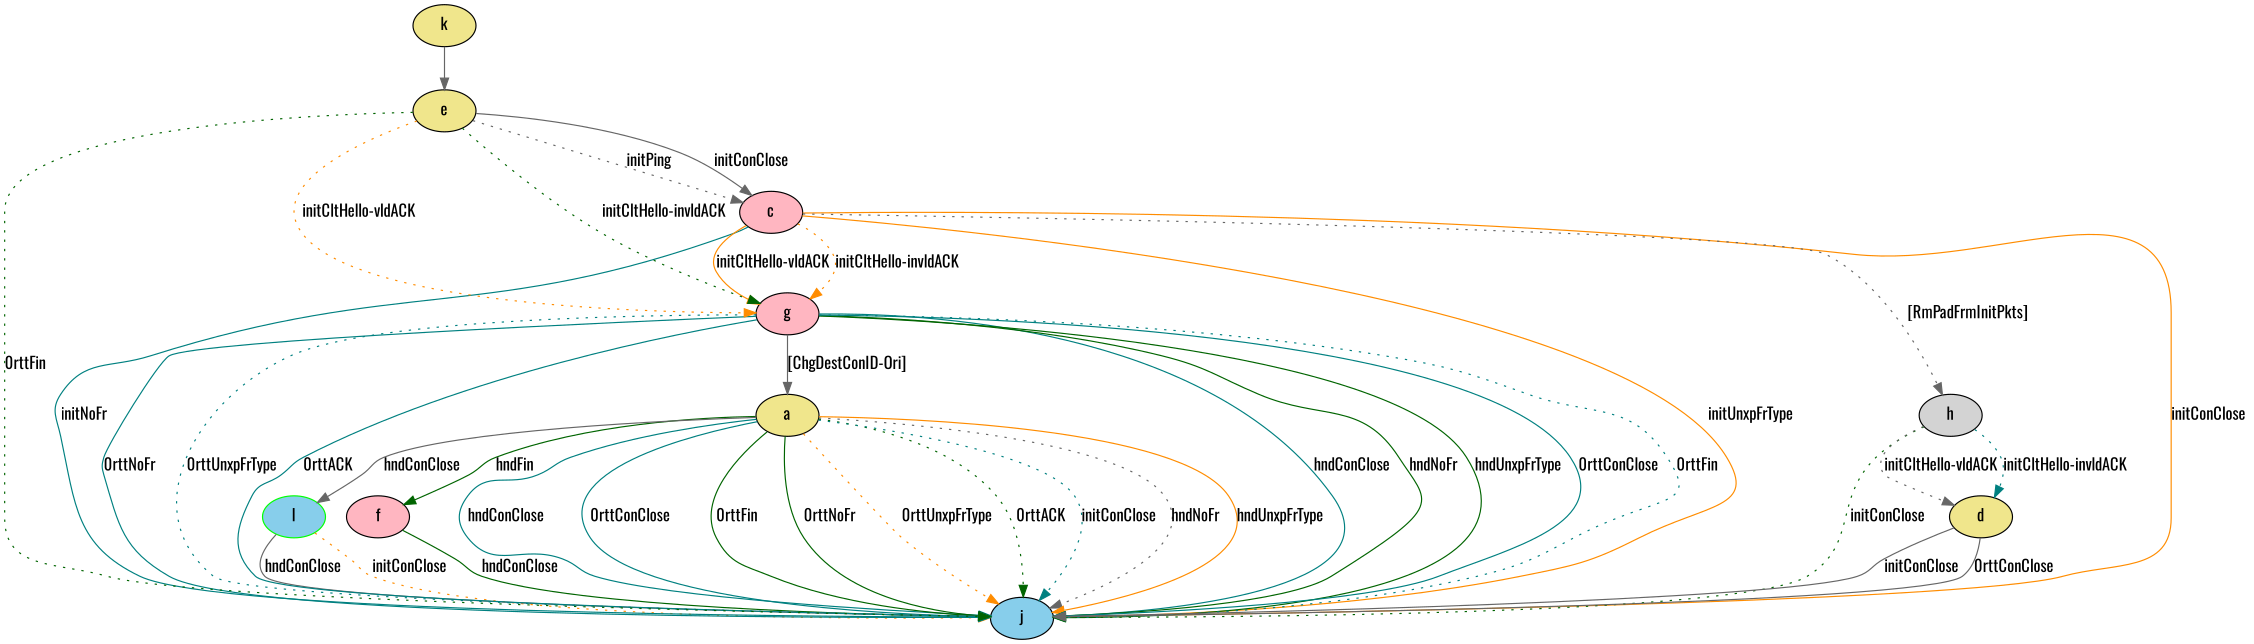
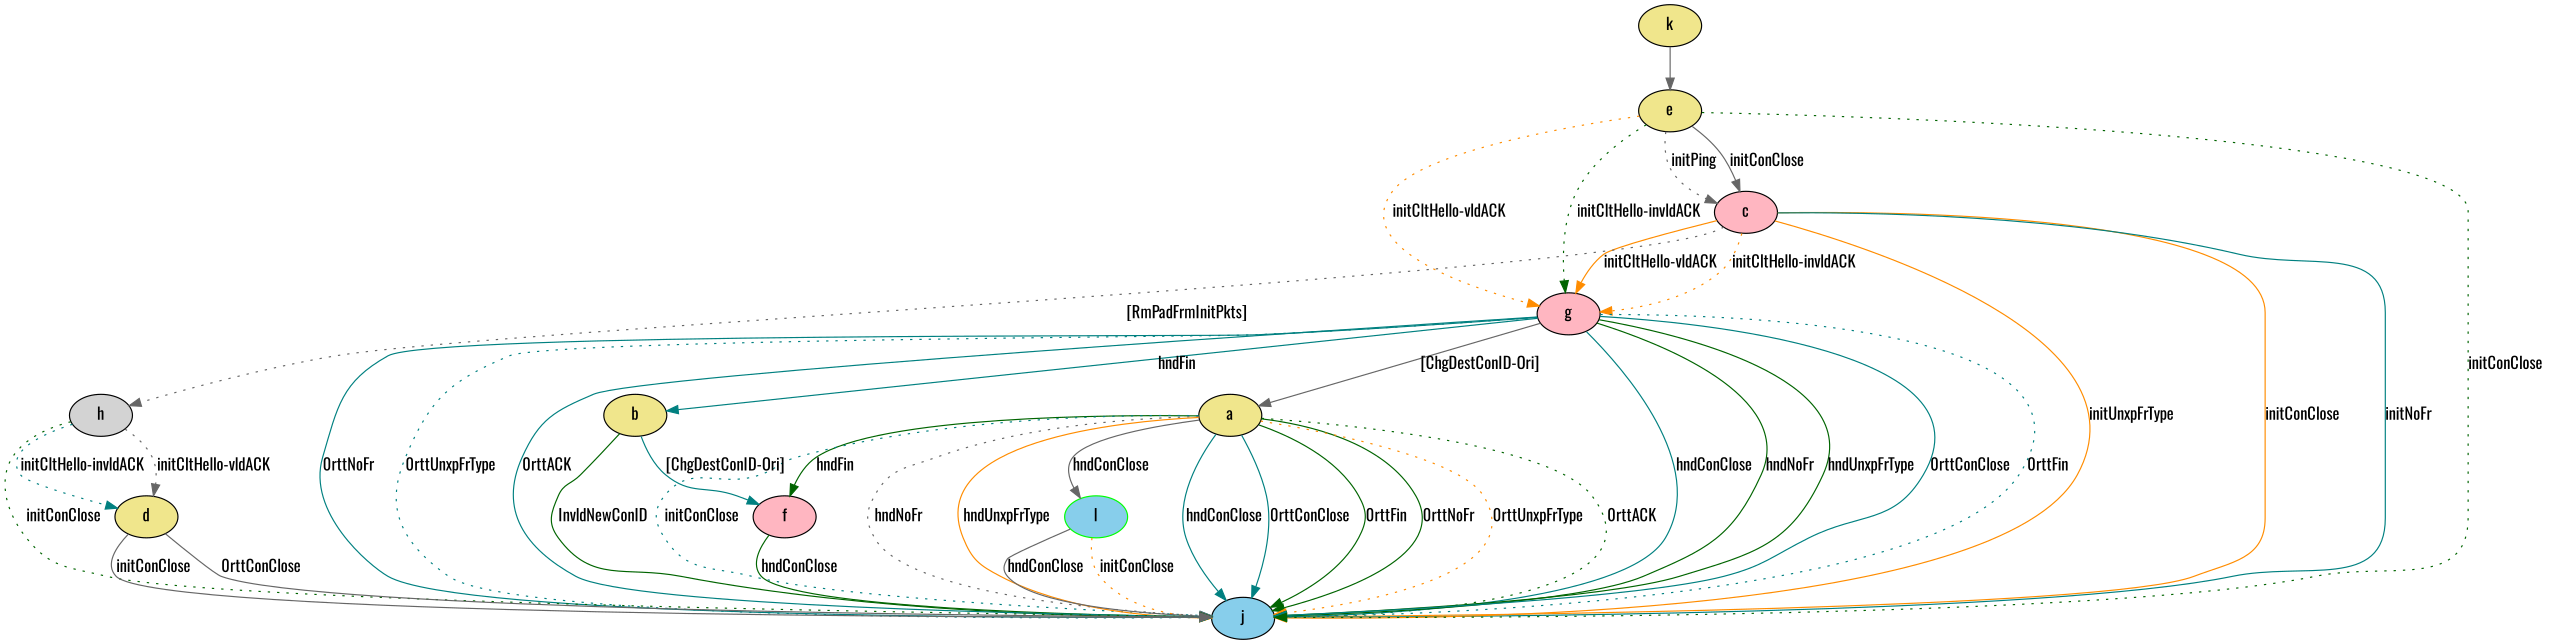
(27, 365) -> (2507, 365)
none -> (635, 415)
